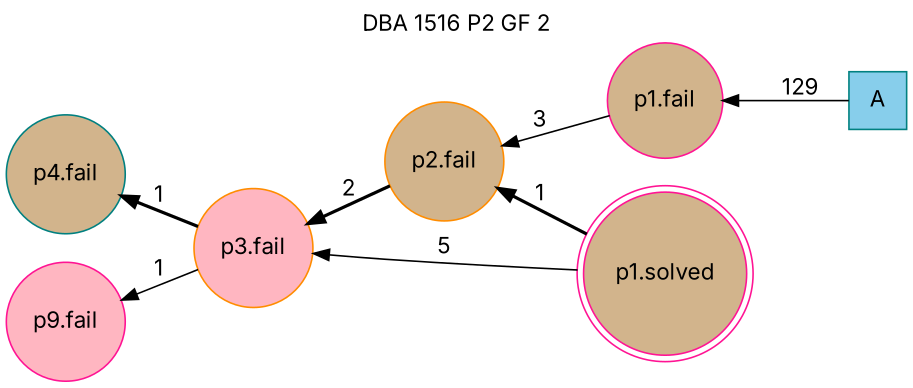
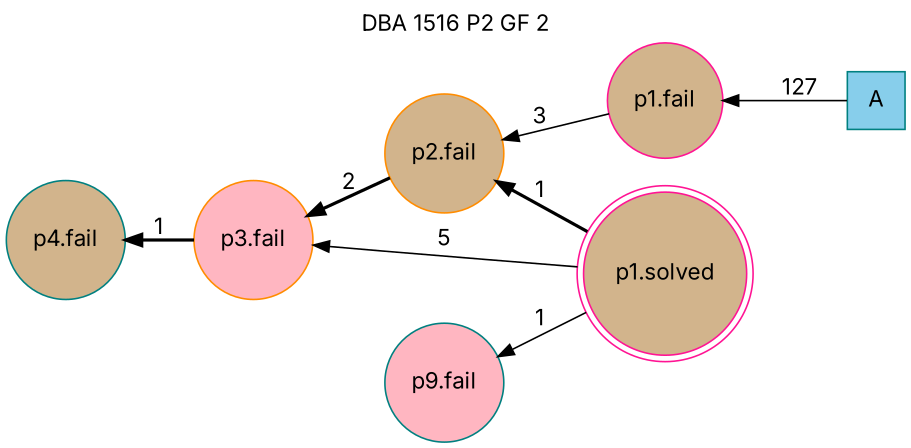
(801, 89) -> (800, 89)
(167, 282) -> (549, 331)
(66, 322) -> (444, 383)
